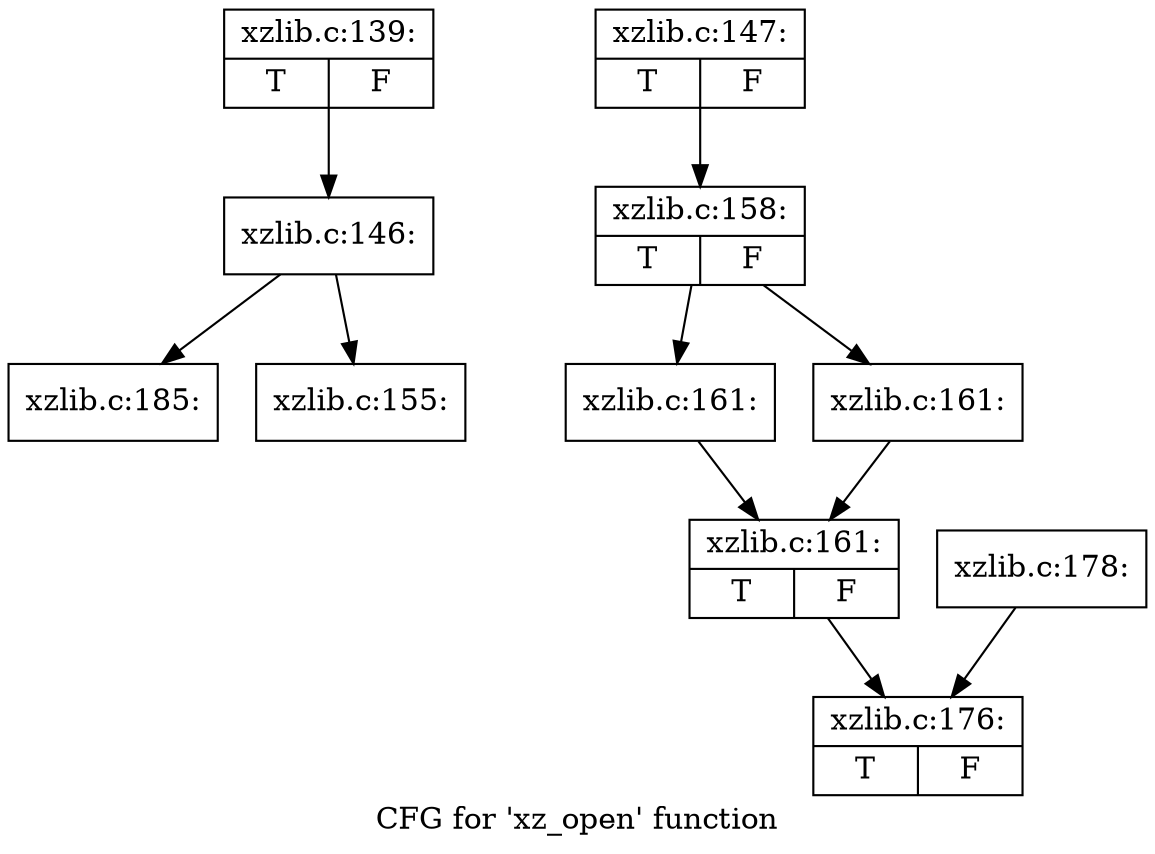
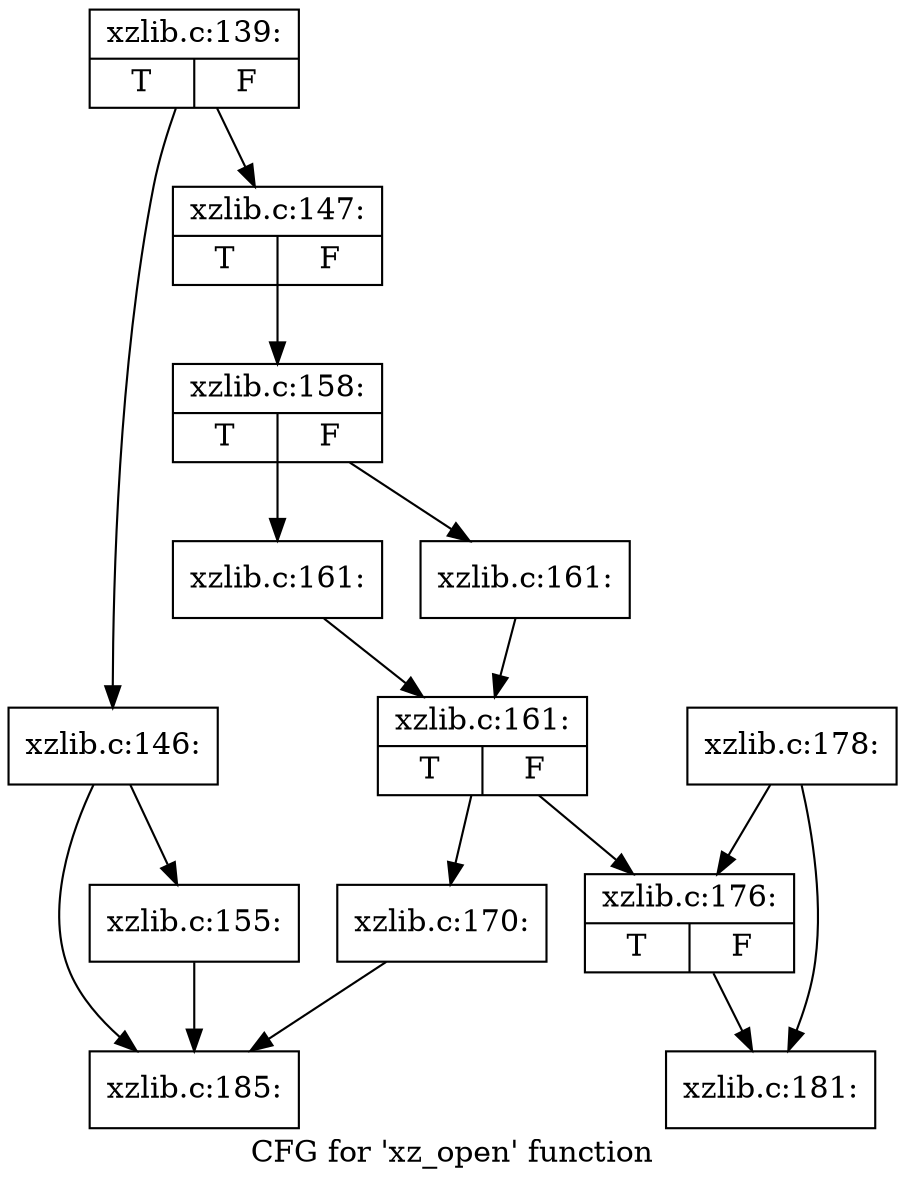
none -> (231, 137)
none -> (442, 923)
none -> (194, 996)
none -> (771, 1090)
